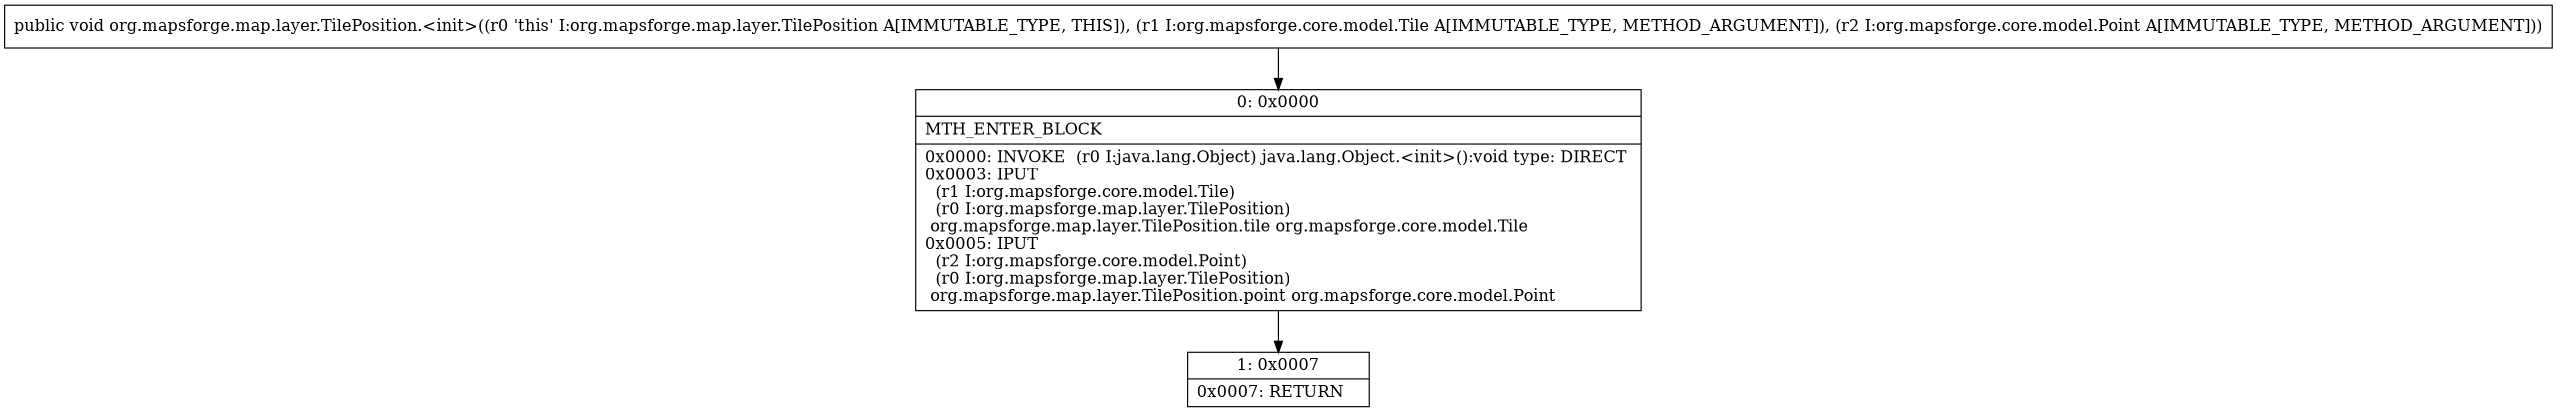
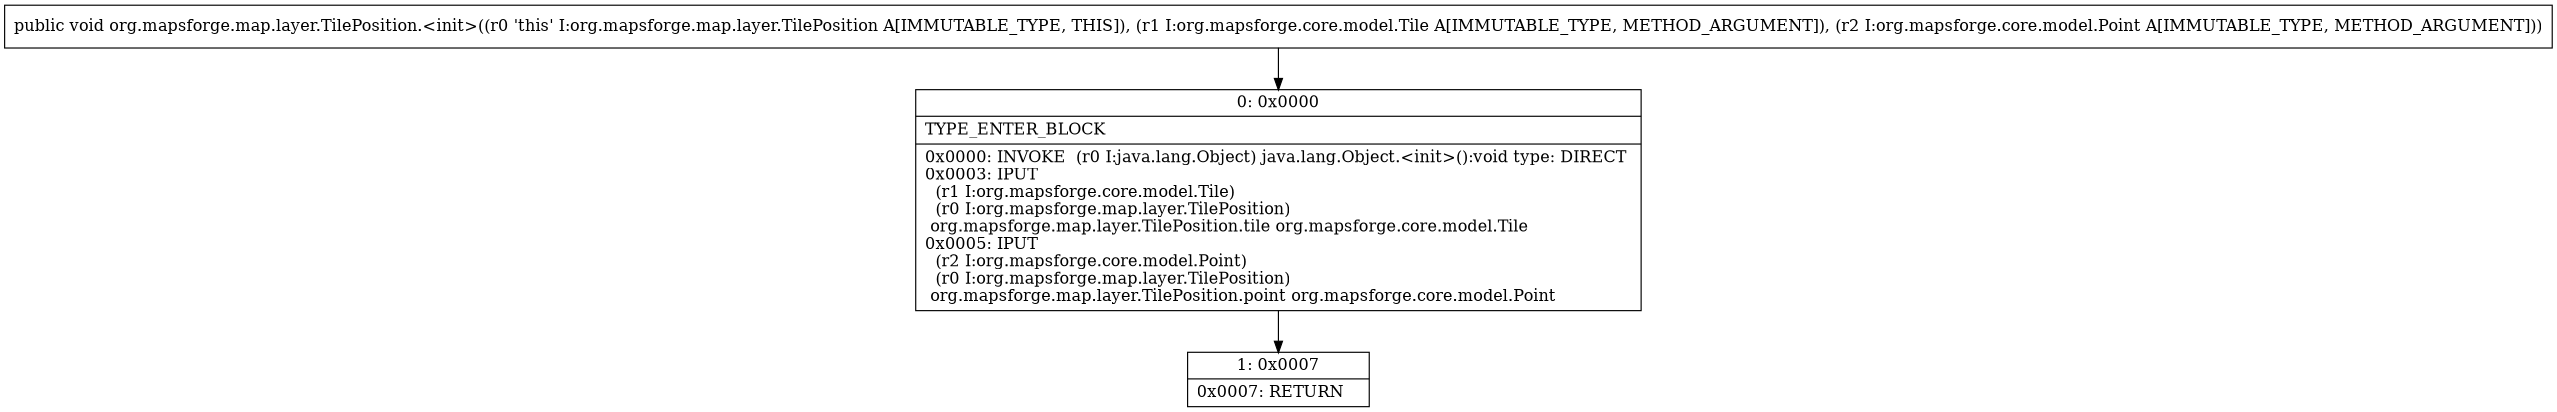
(1014, 130) -> (1016, 130)
